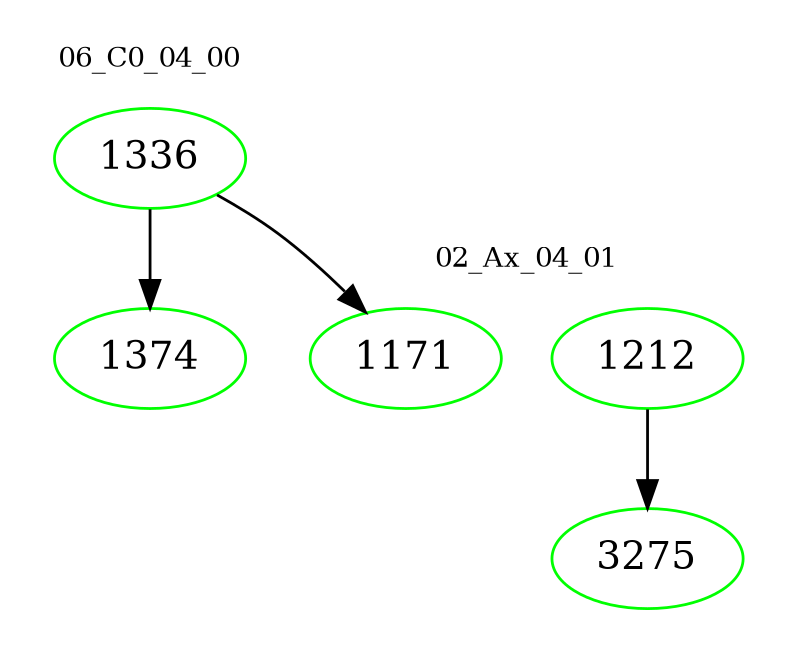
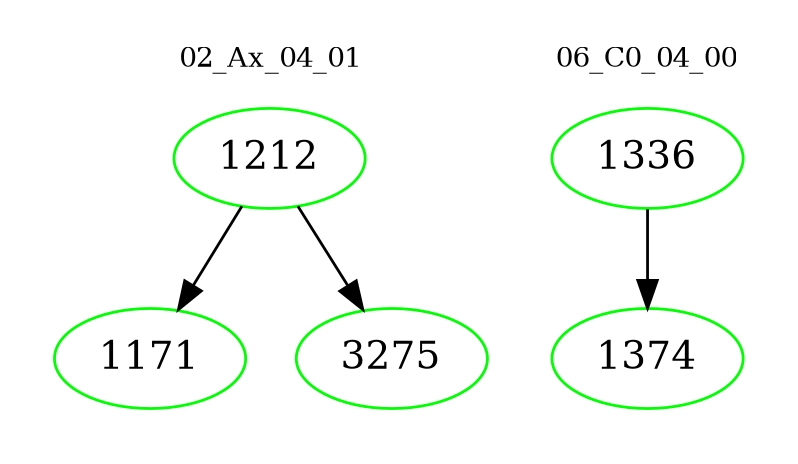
(306, 256) -> (218, 246)
